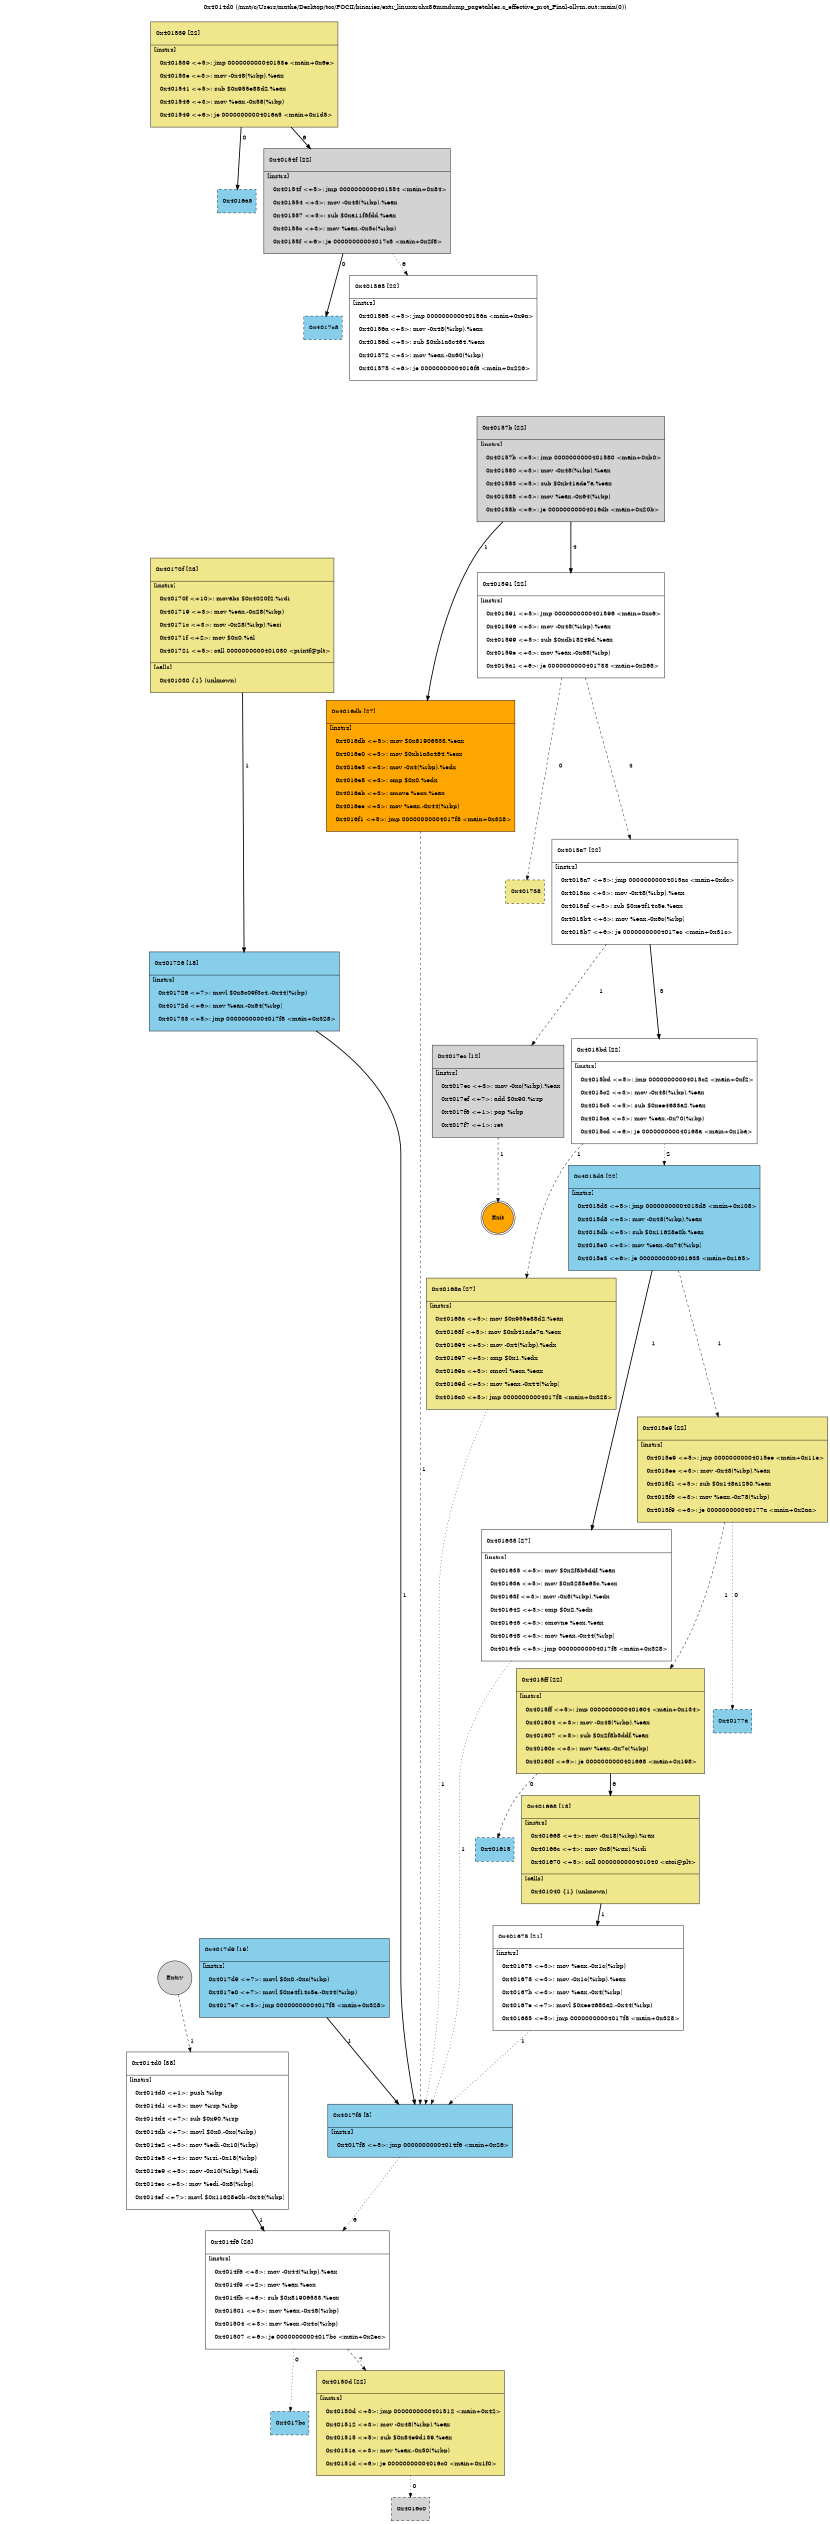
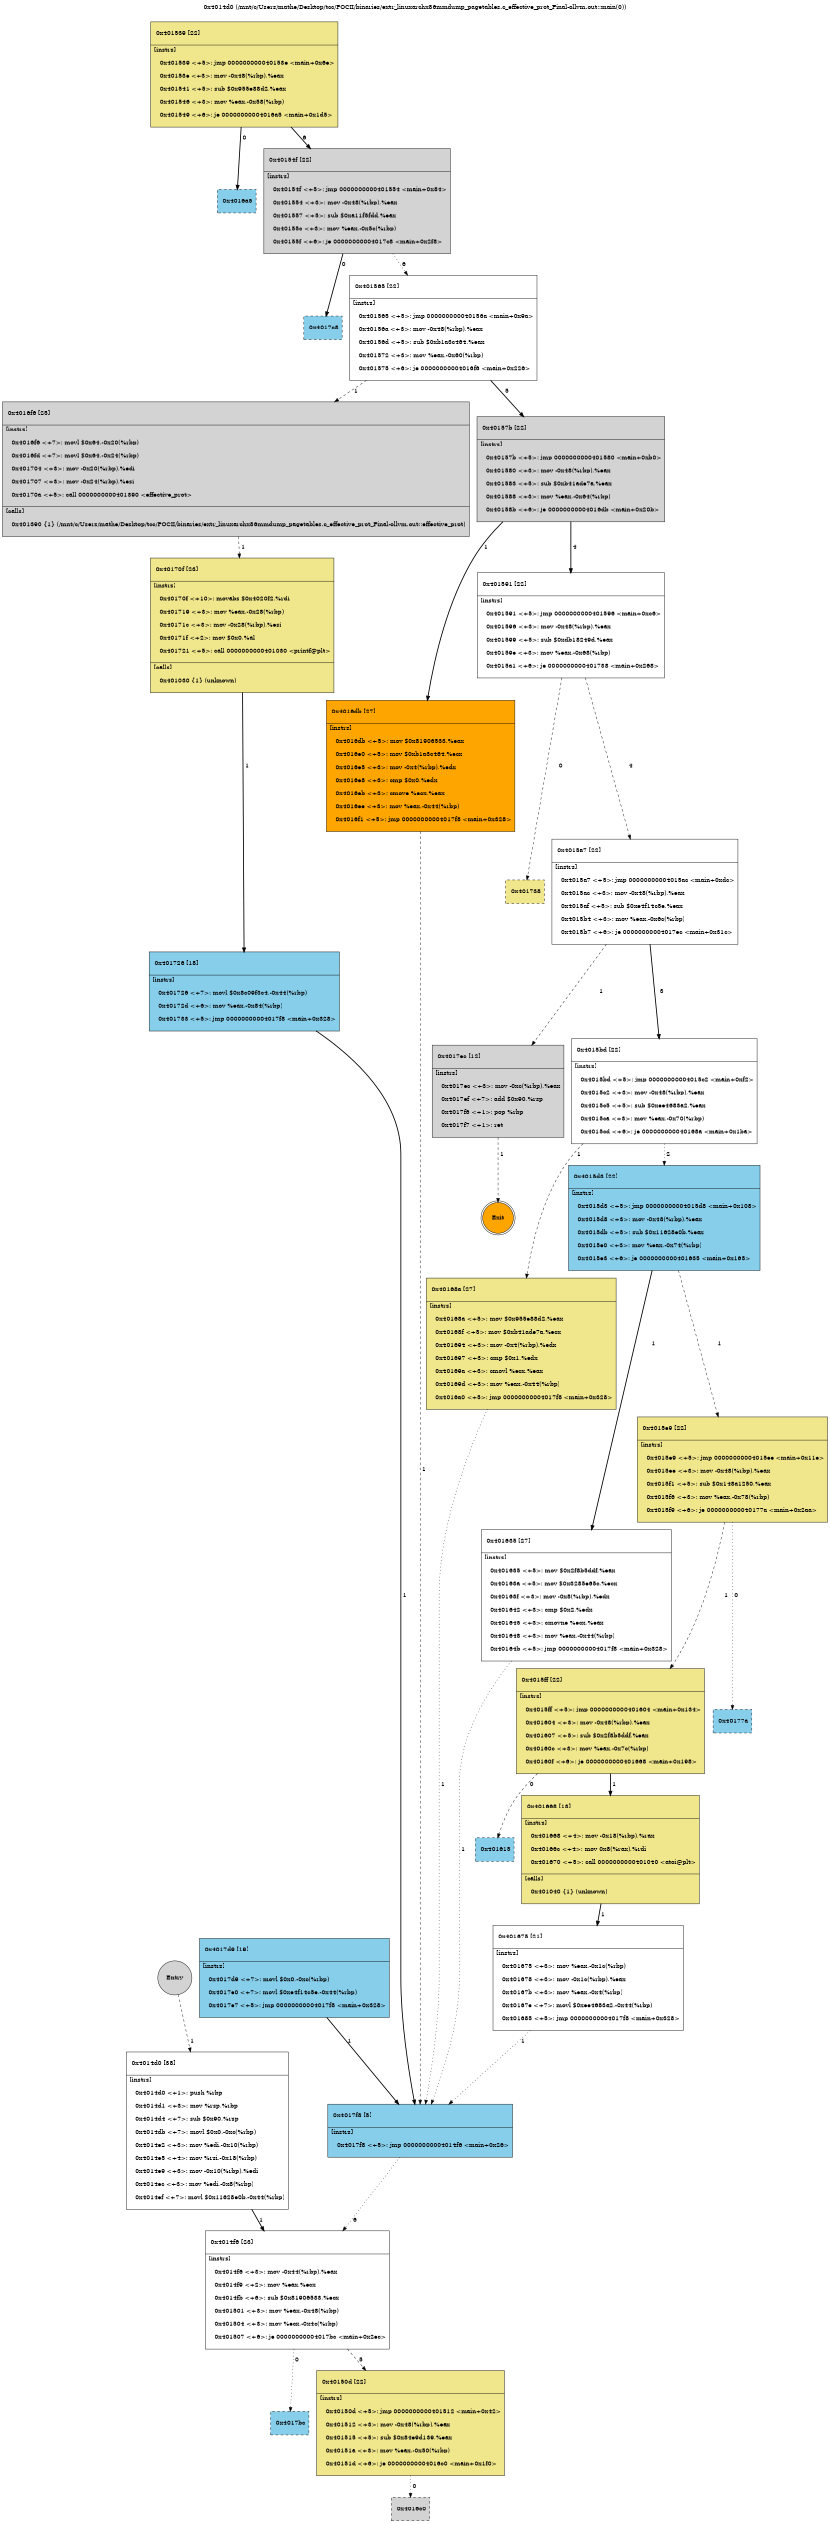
none -> (506, 397)
none -> (236, 469)
(613, 1785) -> (613, 1785)
(360, 2360) -> (360, 2360)
